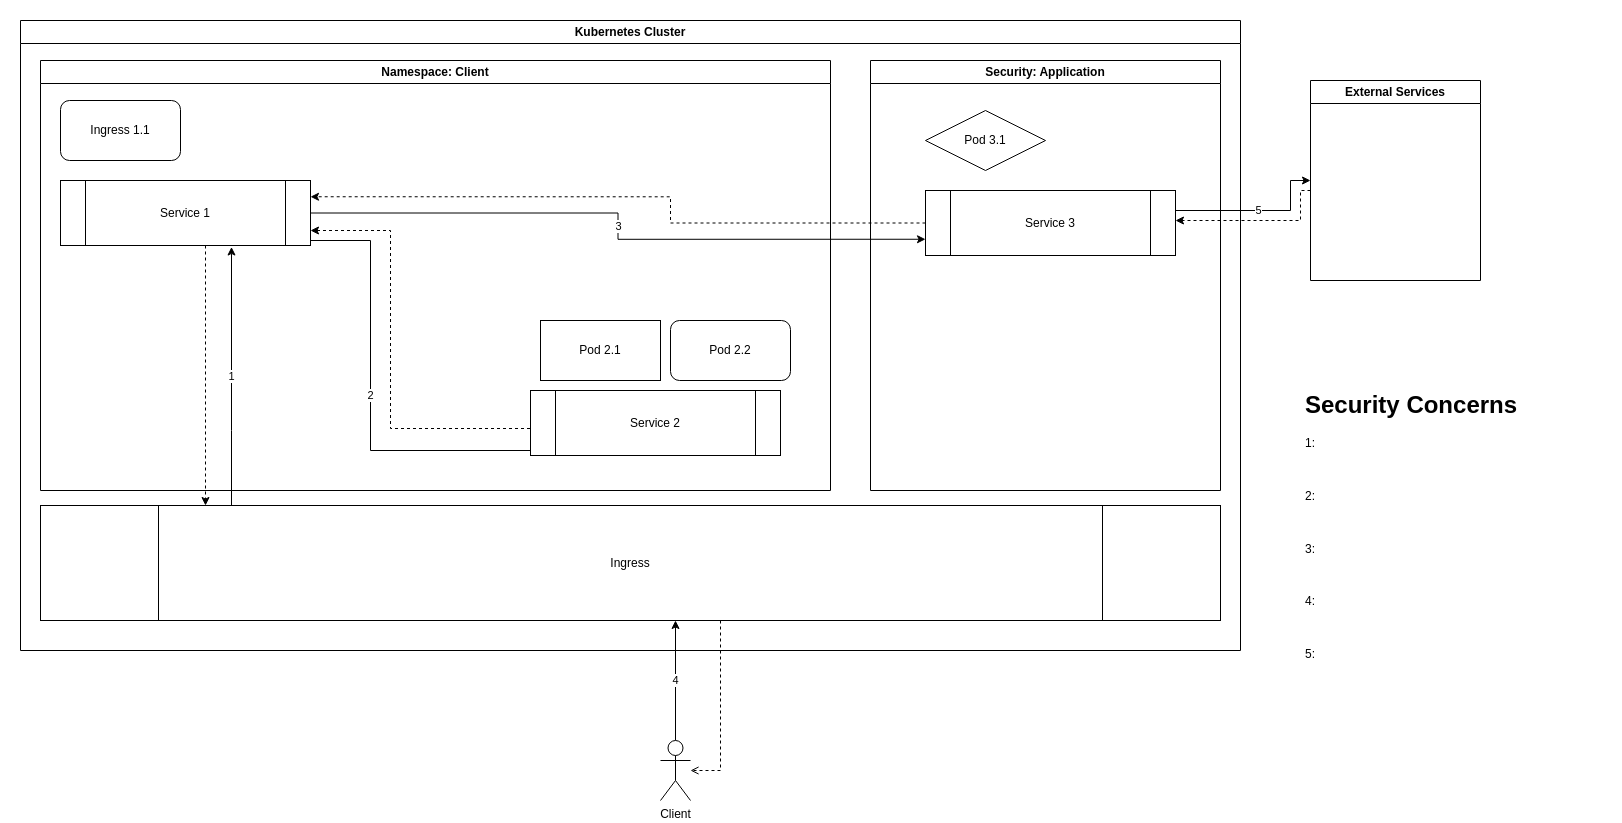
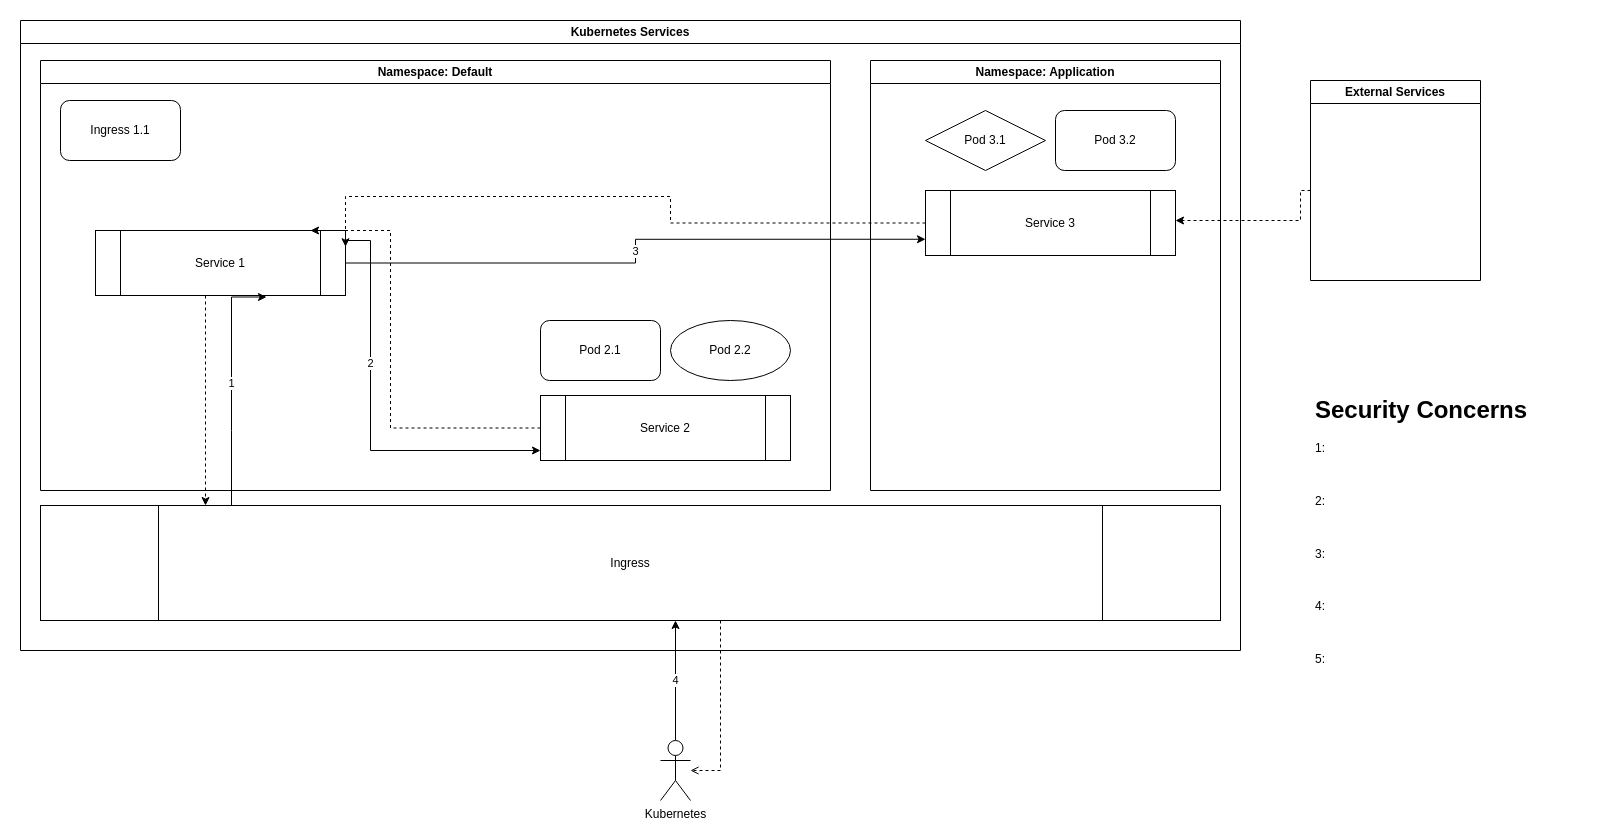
(631, 33) -> (631, 33)
(436, 73) -> (436, 73)
(1046, 73) -> (1046, 73)
none -> (1116, 141)
(1255, 211) -> none
(186, 213) -> (221, 263)
(601, 351) -> (601, 351)
(731, 351) -> (731, 351)
(656, 423) -> (666, 428)
(1446, 586) -> (1456, 591)
(676, 815) -> (676, 815)
